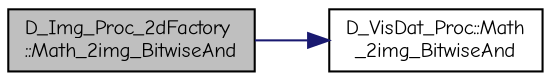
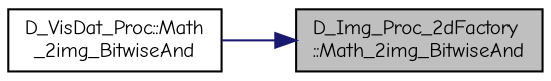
(281, 40) -> (249, 40)
